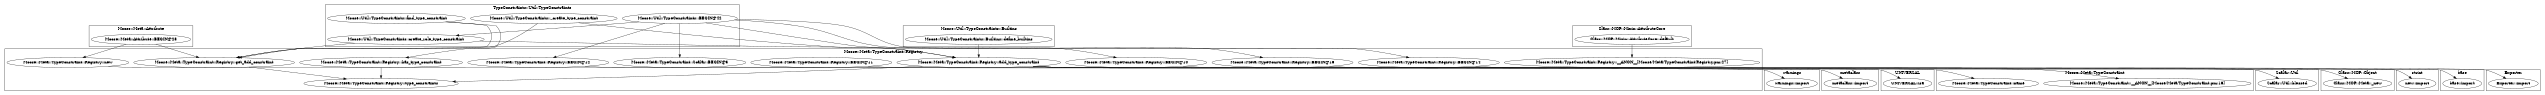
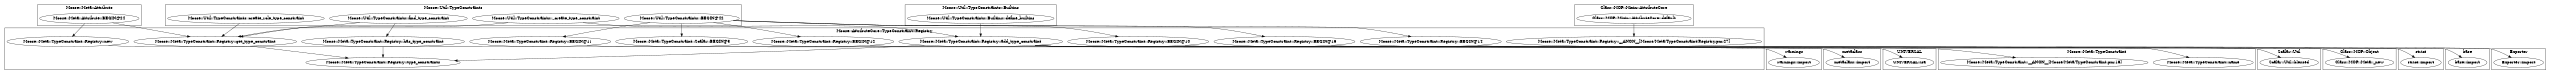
(532, 8) -> (453, 8)
(549, 29) -> (601, 30)
(141, 39) -> (89, 18)
(752, 46) -> none
(883, 52) -> (884, 31)
(214, 63) -> (215, 42)
(2417, 83) -> (2421, 63)
